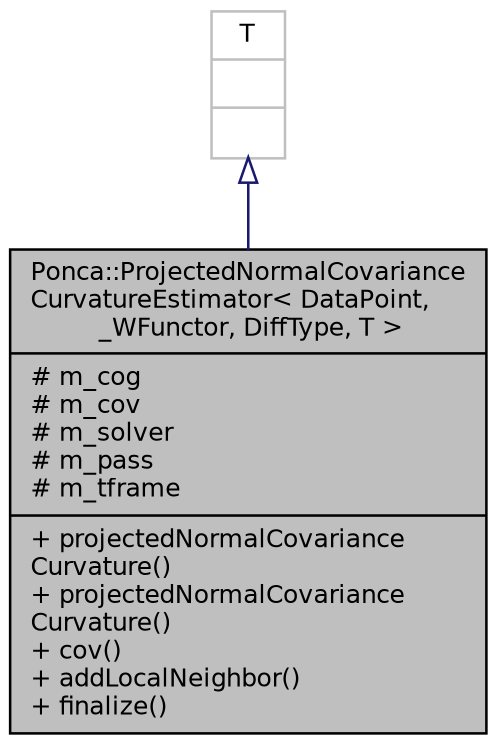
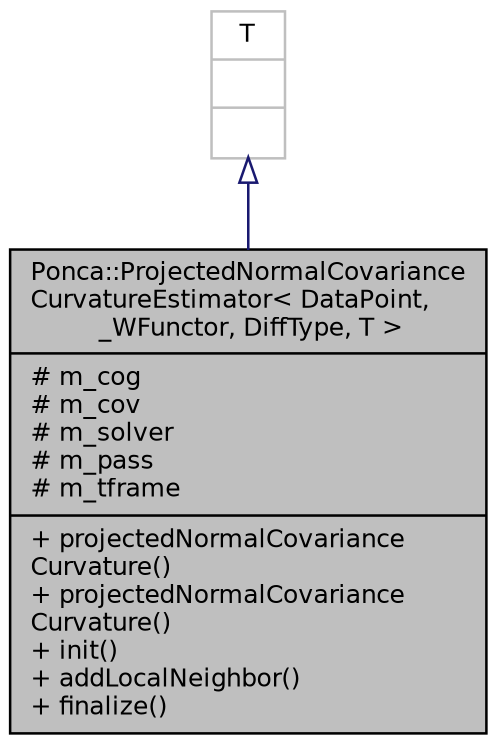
(77, 651) -> (75, 651)
